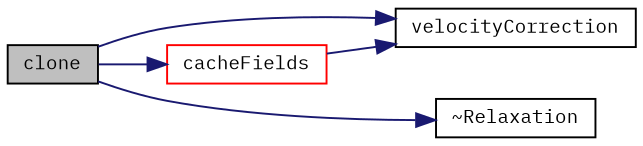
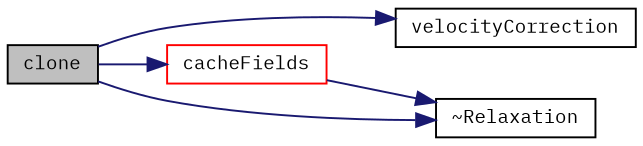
(352, 50) -> (372, 89)
